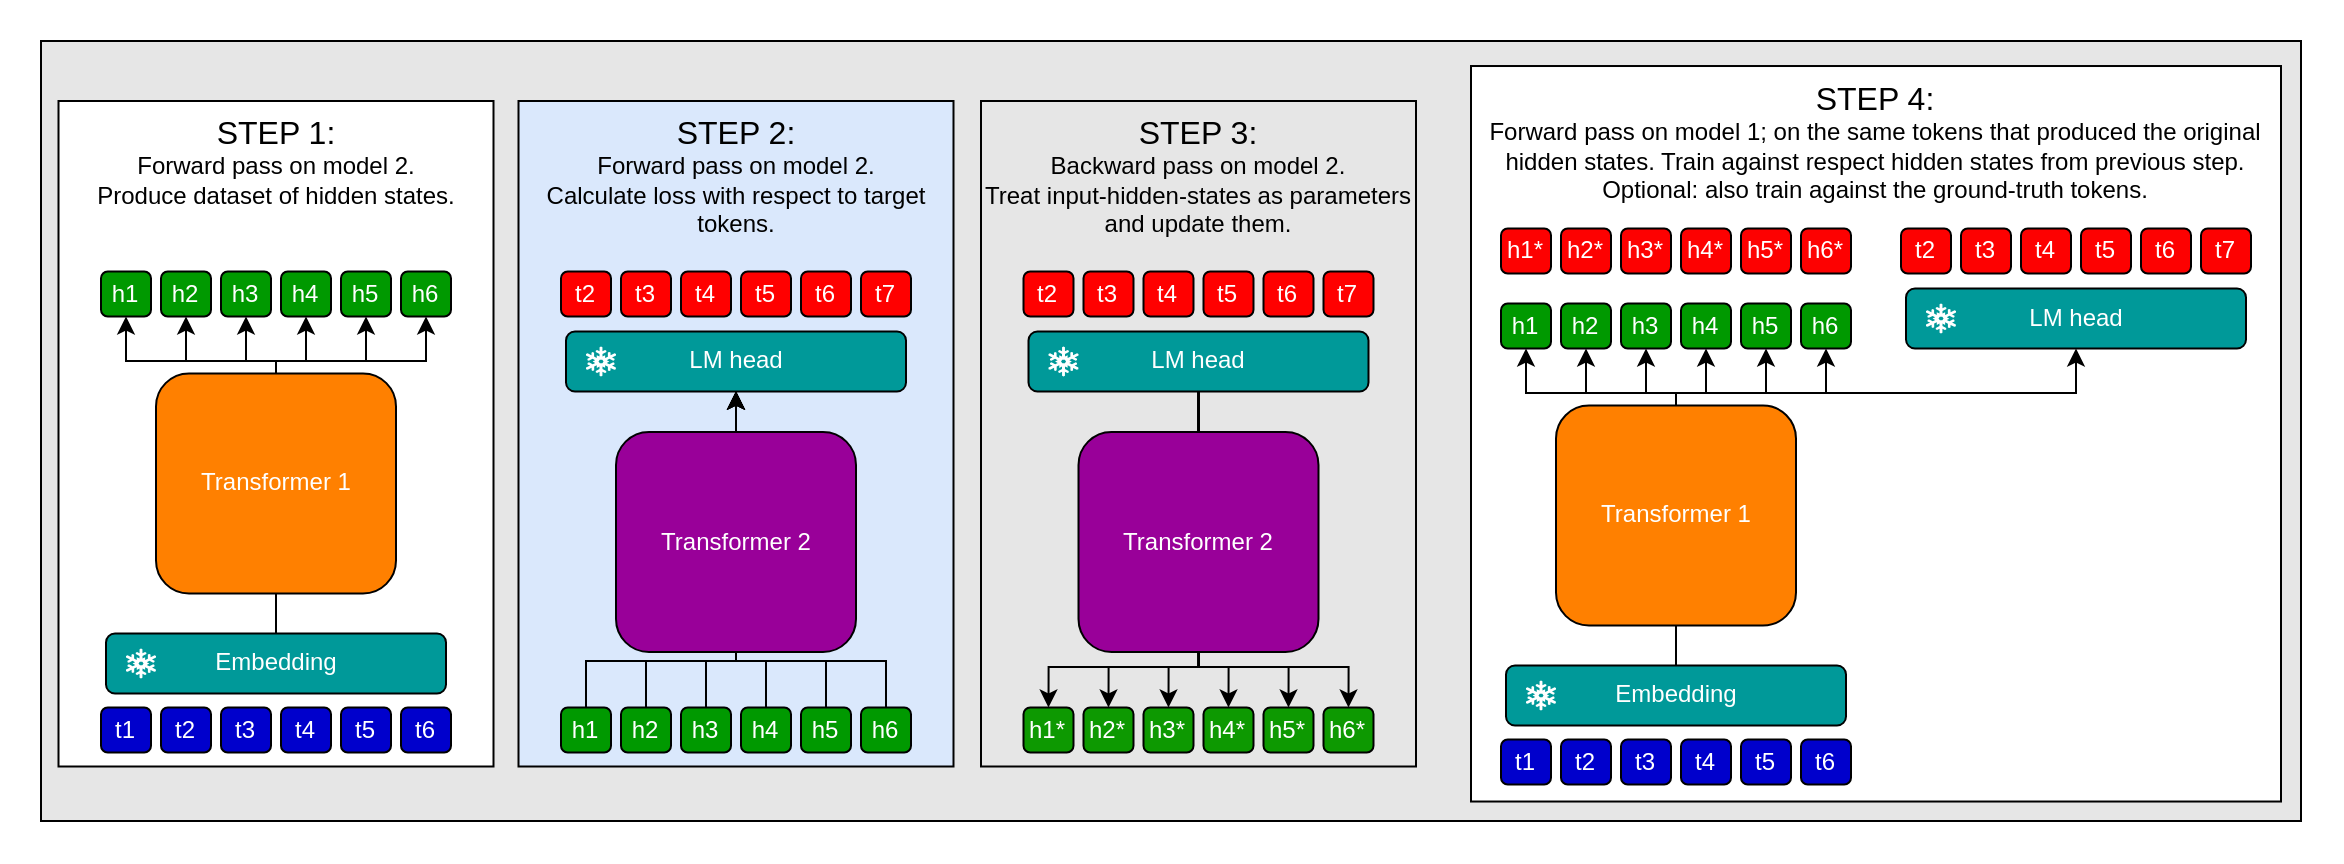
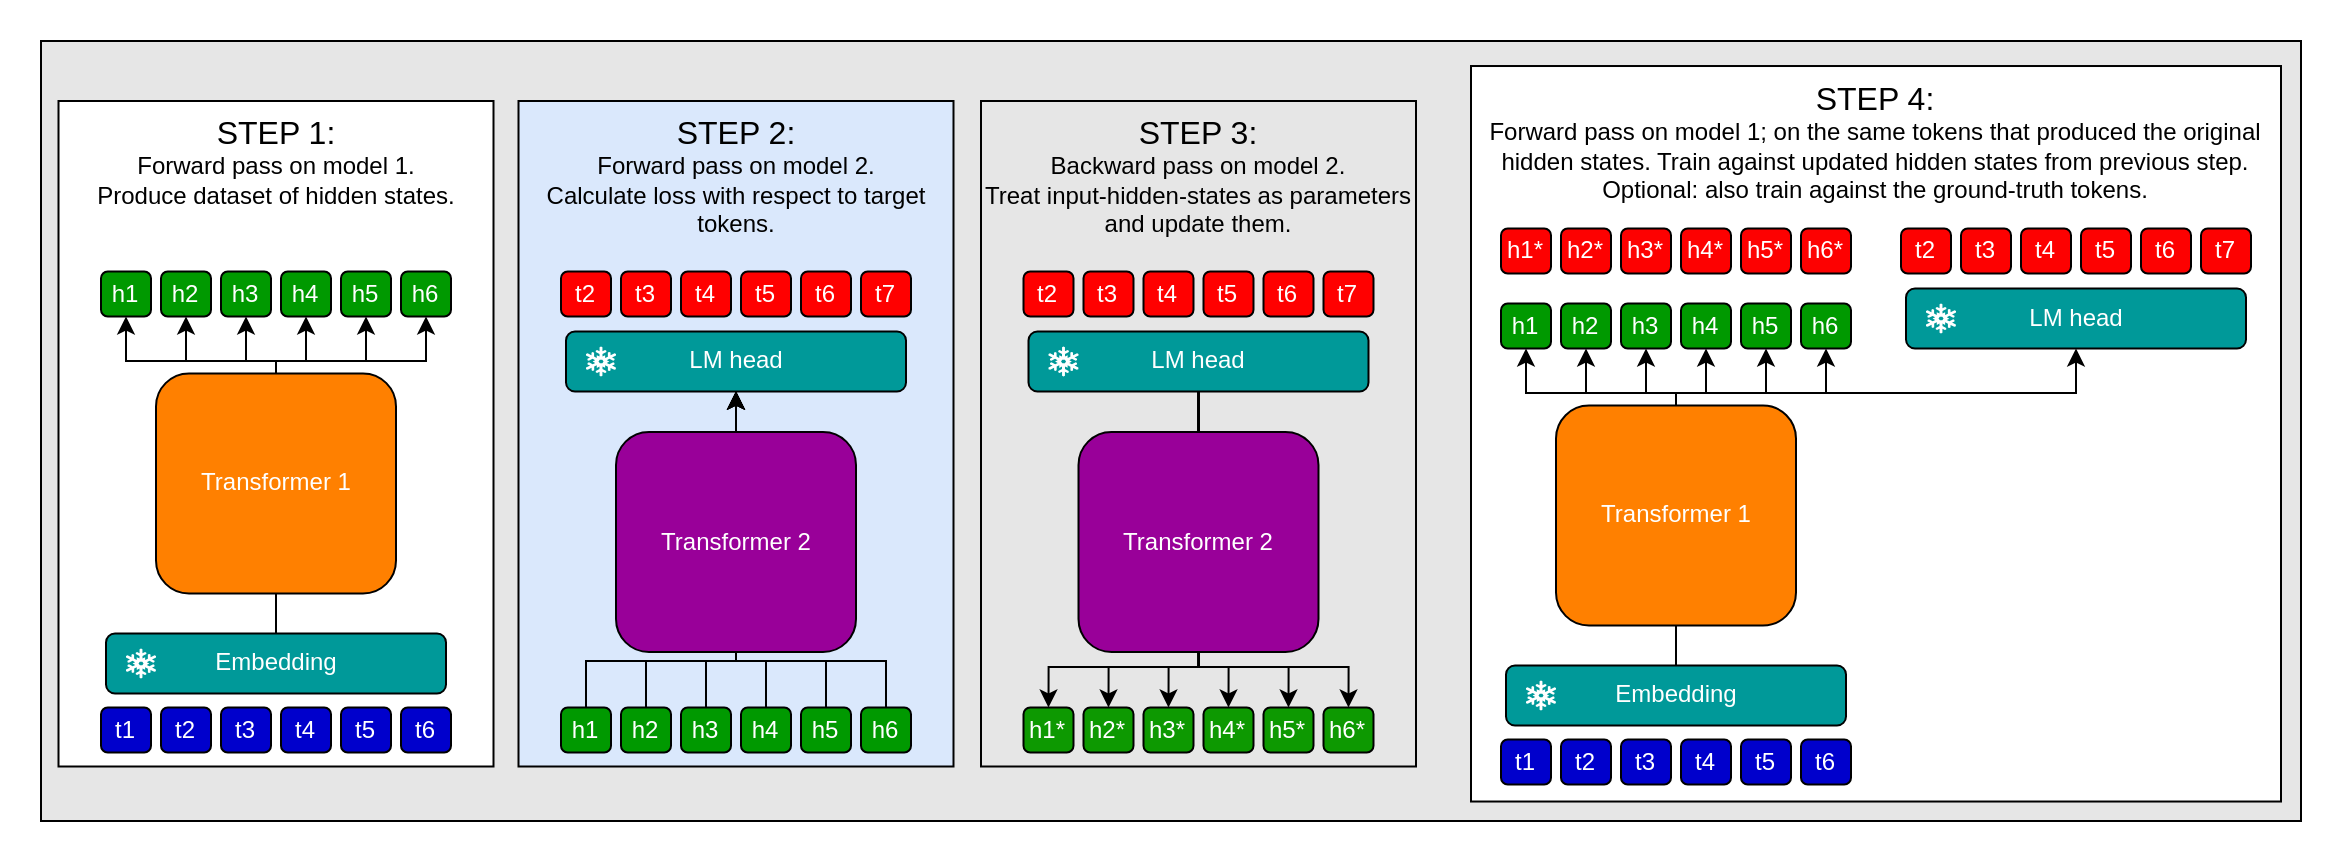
(1876, 153) -> (1876, 153)
(277, 158) -> (277, 158)
